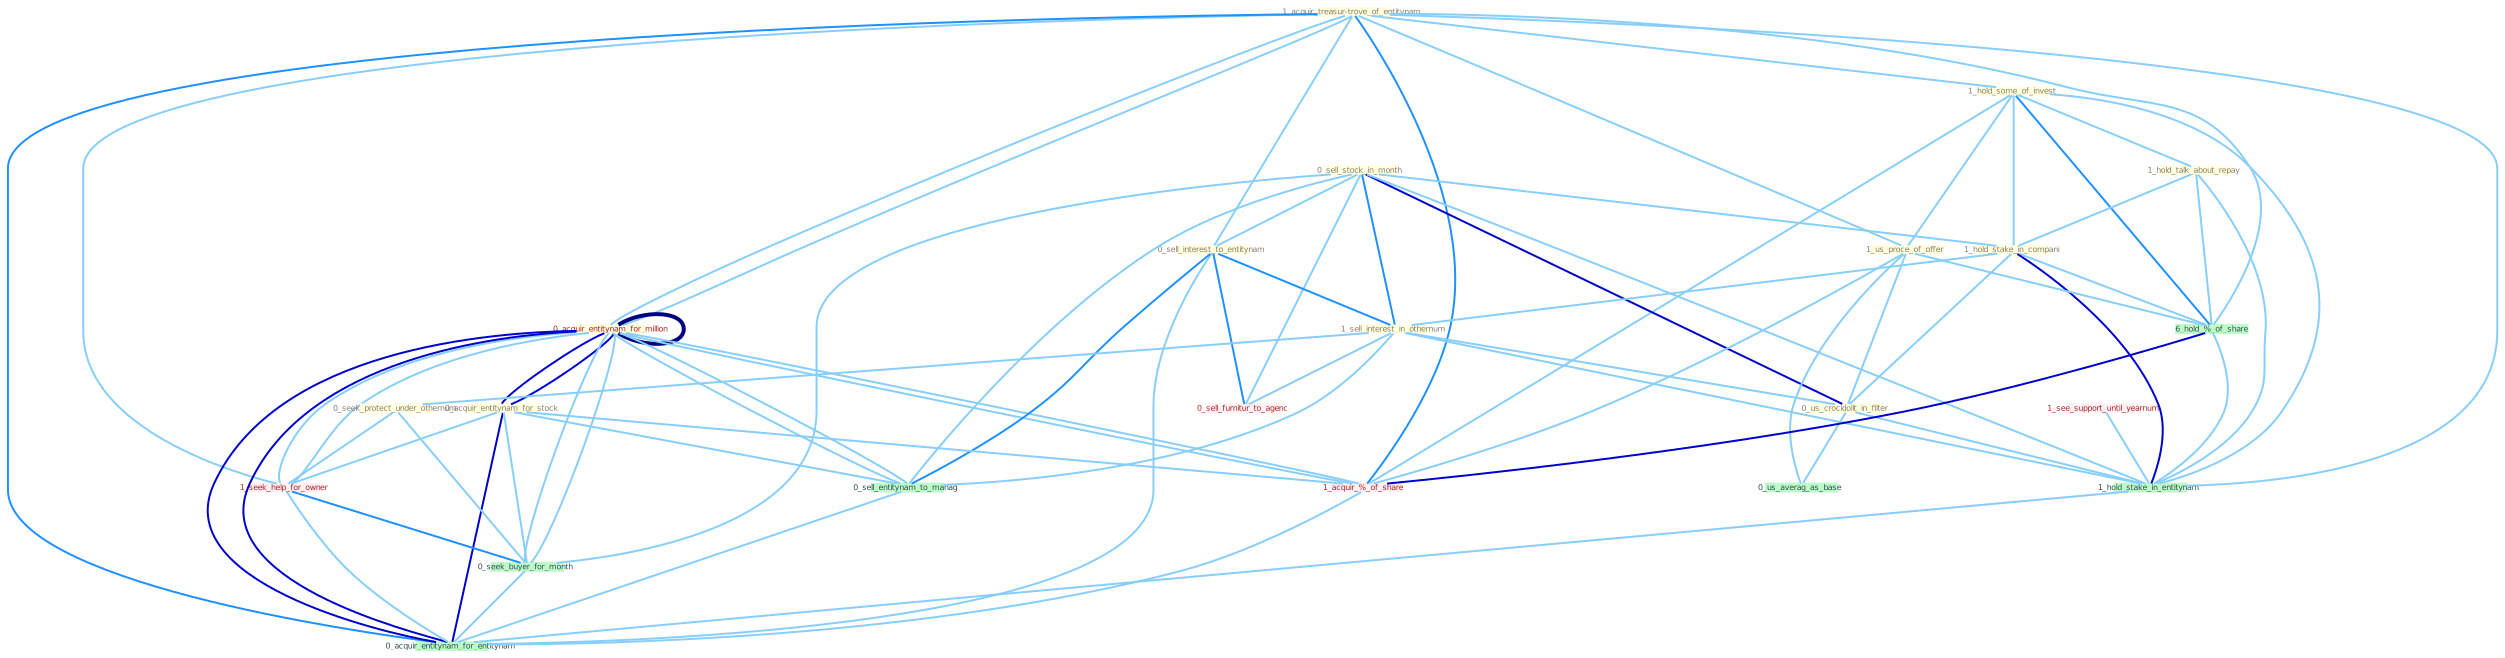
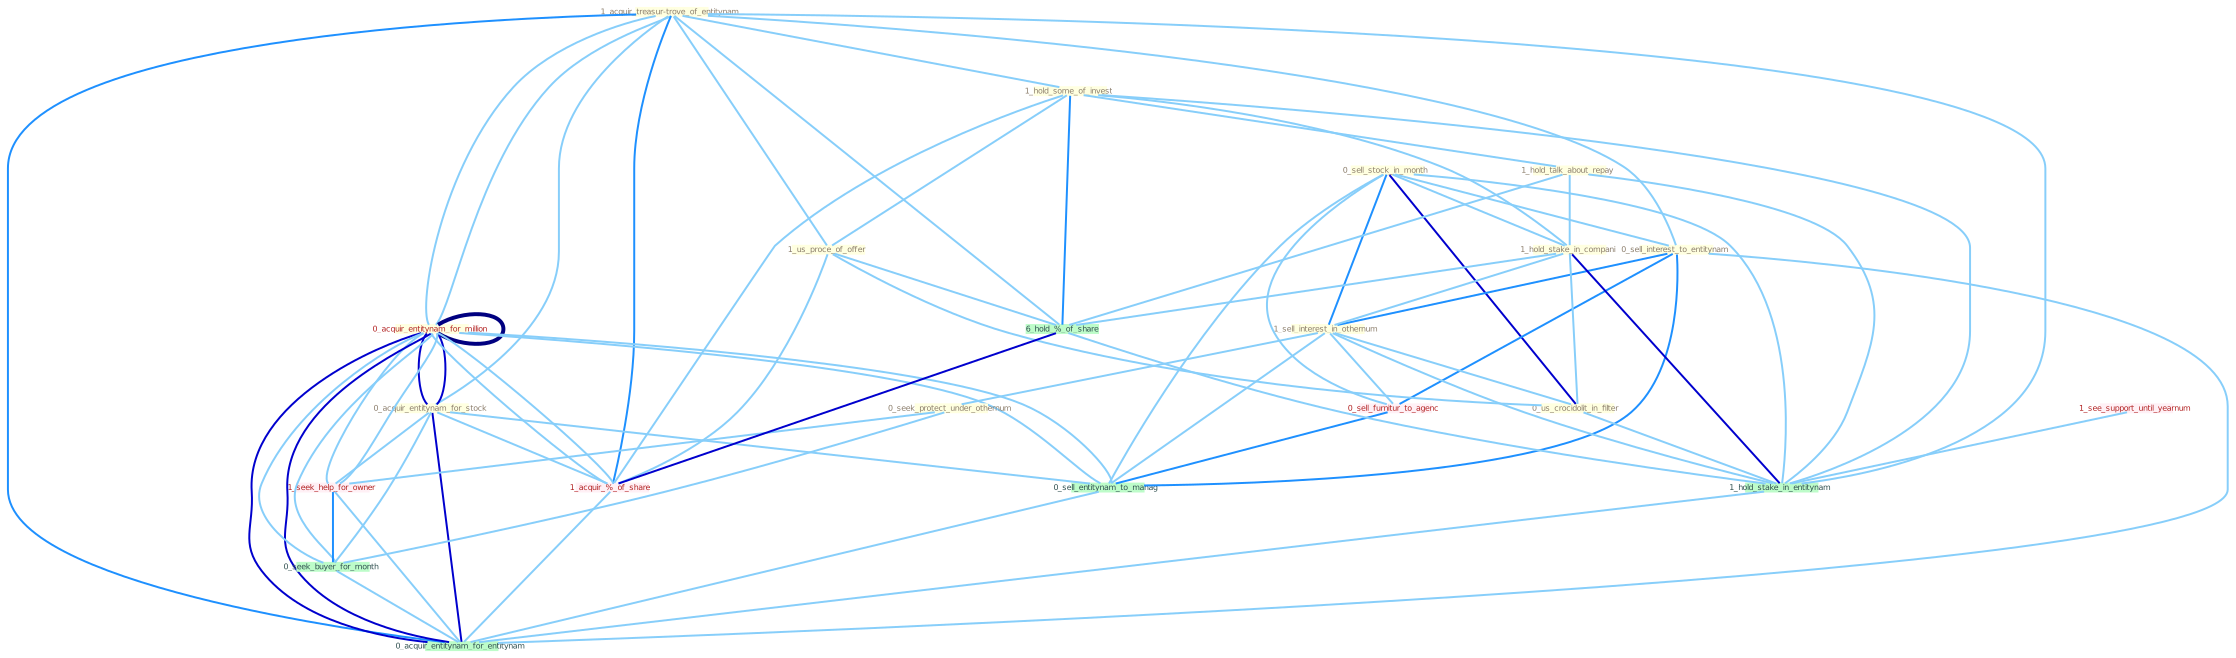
(351, 75) -> (559, 215)
(861, 272) -> none
none -> (1252, 448)
(1802, 488) -> none
